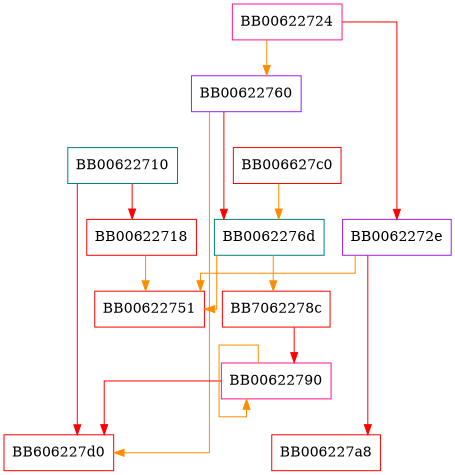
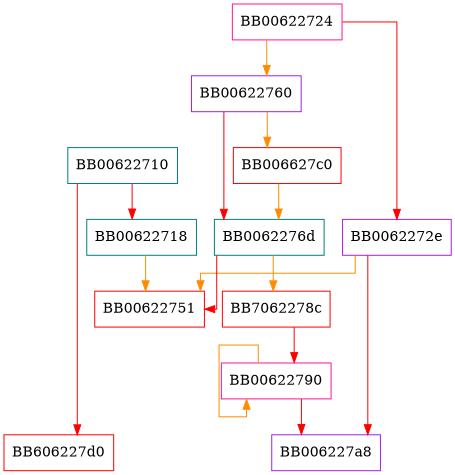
(142, 237) -> (142, 237)
(217, 283) -> (217, 283)
(209, 325) -> (267, 125)
(141, 381) -> (301, 412)
(326, 453) -> (326, 453)
